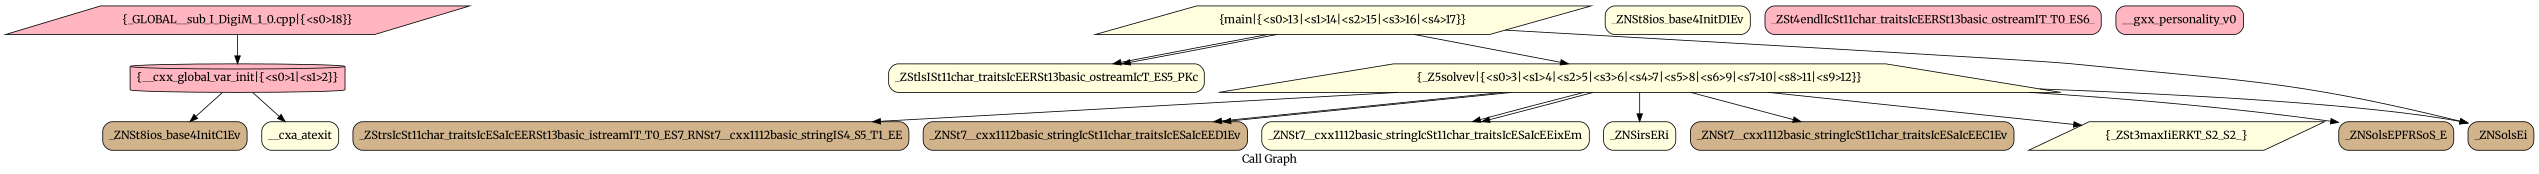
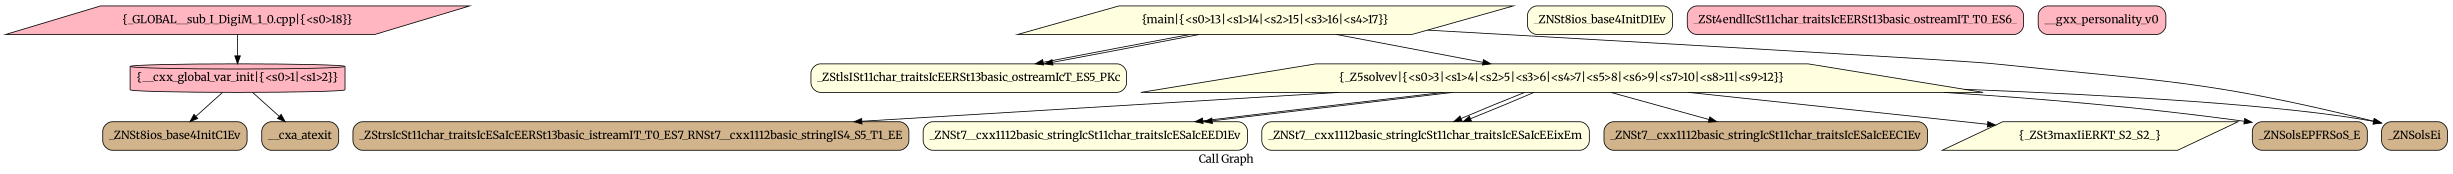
(300, 136) -> (300, 136)
(1085, 136) -> (1085, 136)
(1640, 136) -> none
